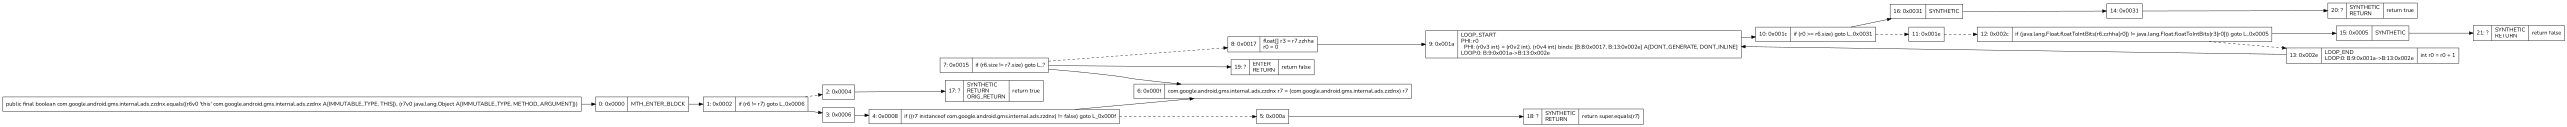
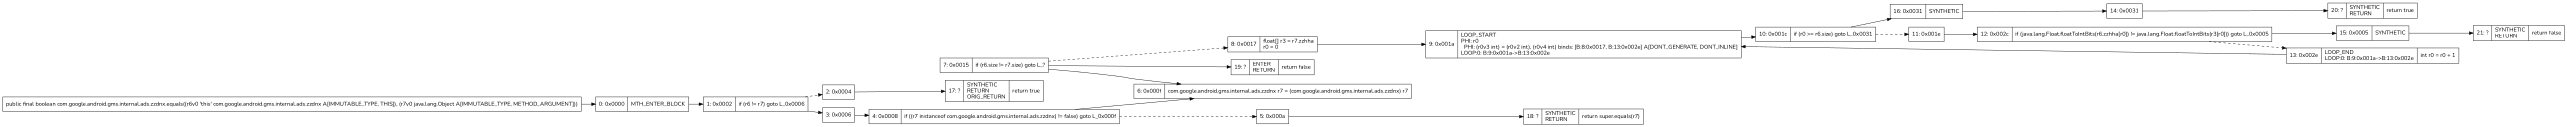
(1959, 34) -> (1959, 34)
